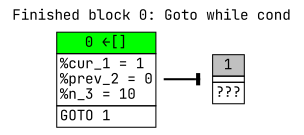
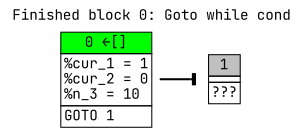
(106, 79) -> (106, 79)
